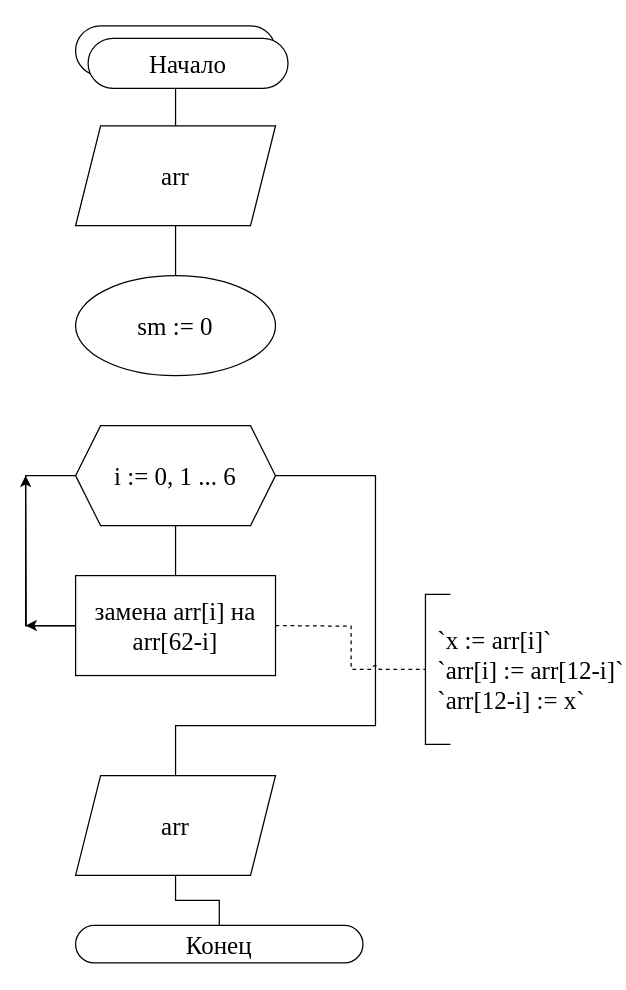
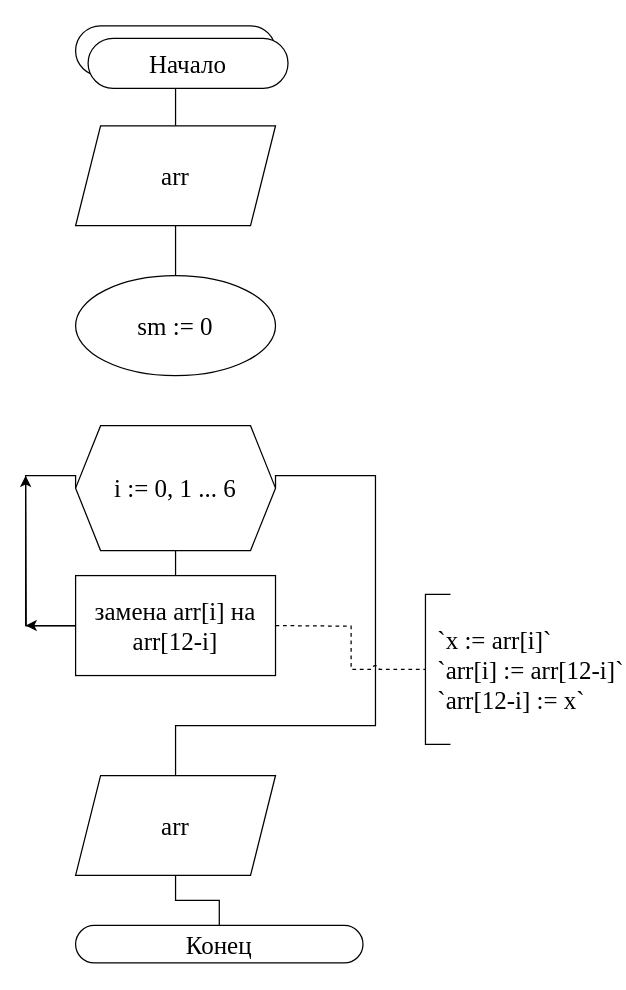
(176, 476) -> (176, 488)
(176, 626) -> (176, 626)
